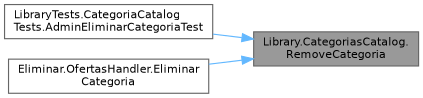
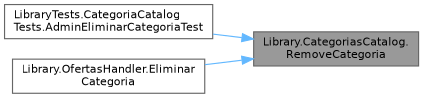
(109, 76) -> (109, 76)
